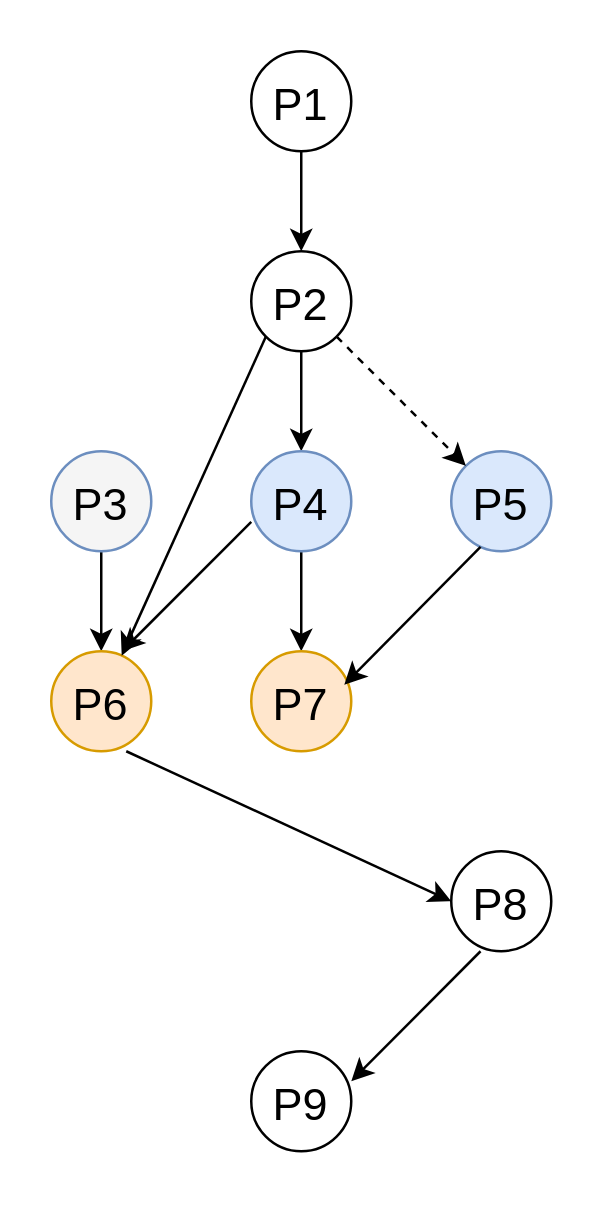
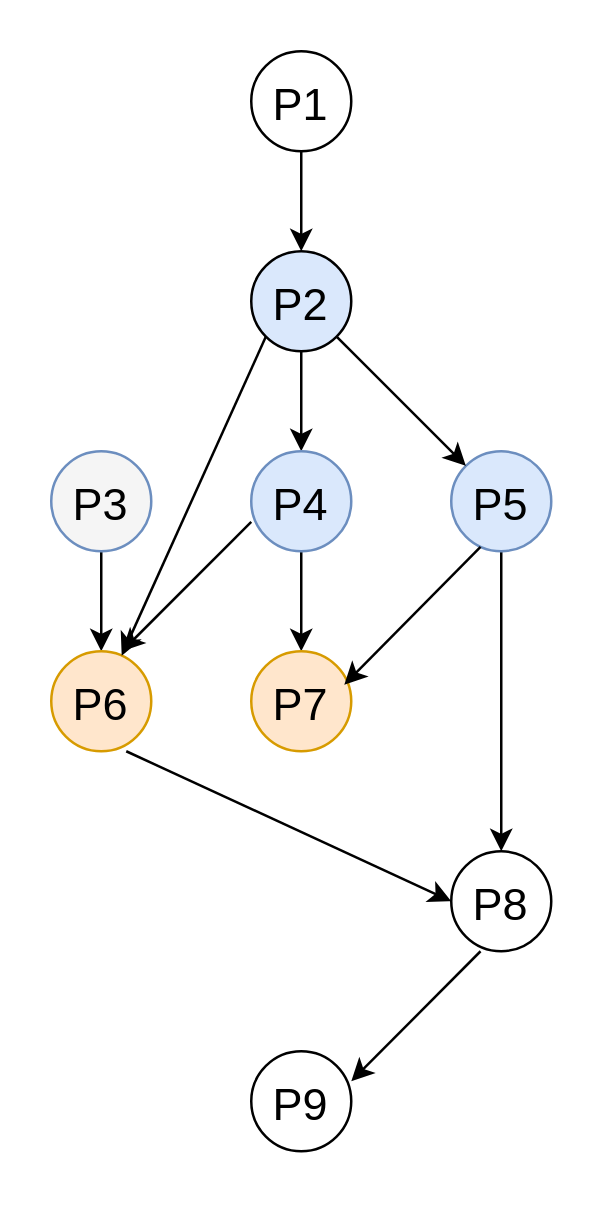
(301, 301) -> (301, 301)
(397, 397) -> (397, 397)
none -> (501, 693)
